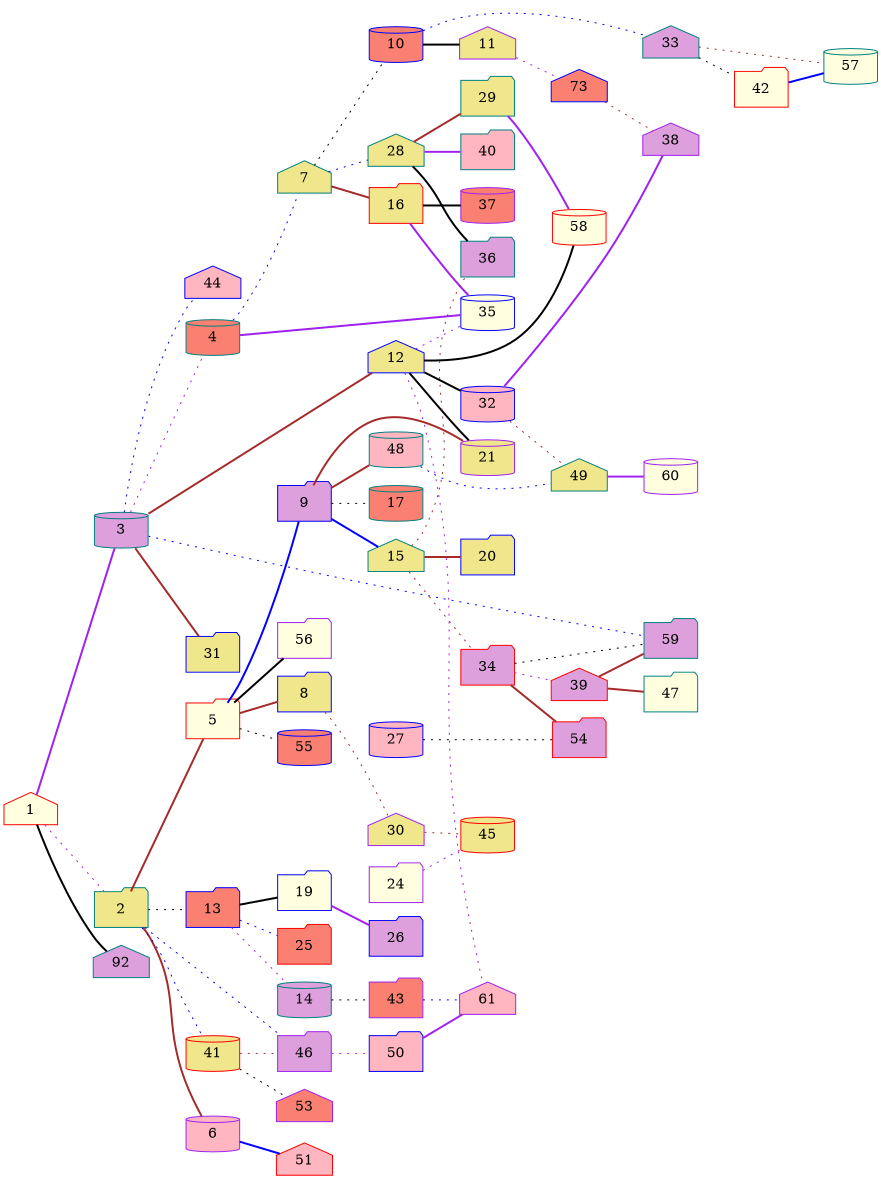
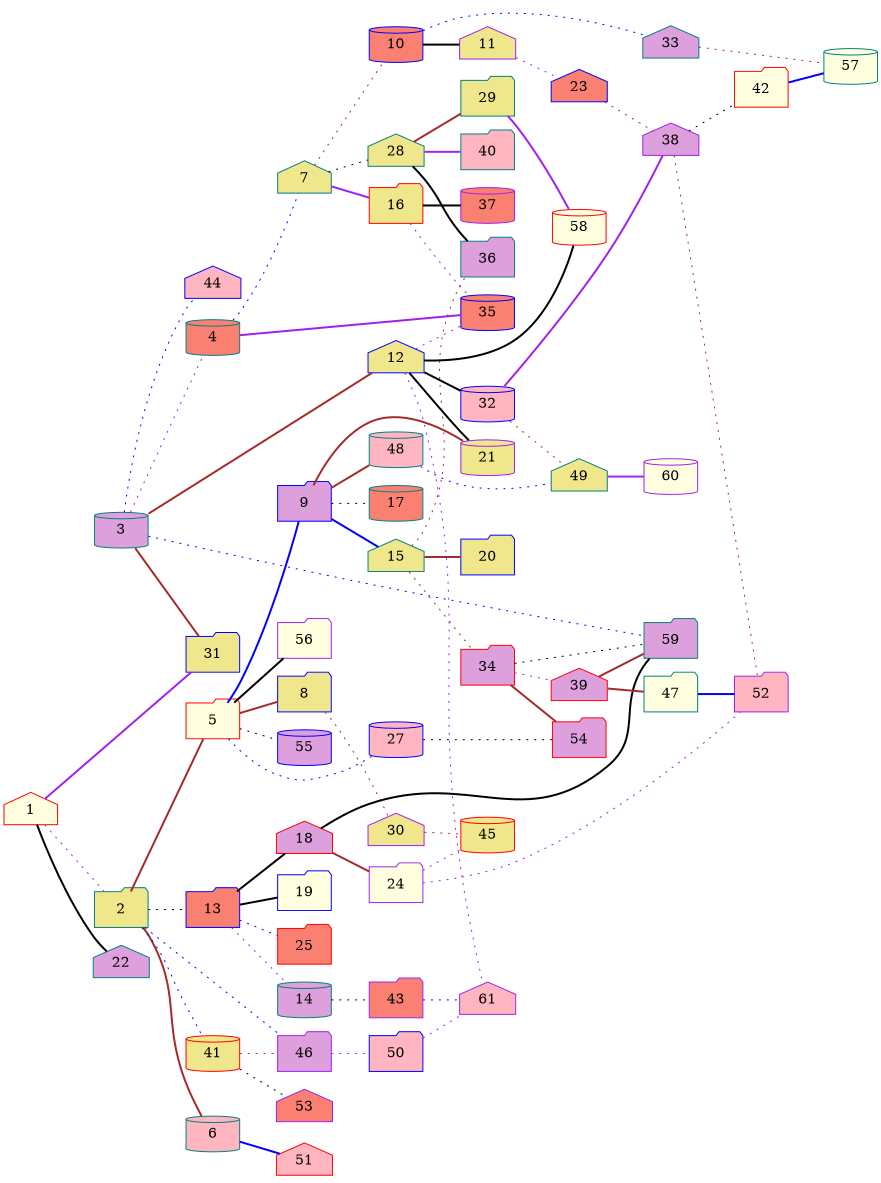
(717, 67) -> (712, 118)
(579, 87) -> (579, 87)
(349, 114) -> (349, 114)
(348, 166) -> (348, 166)
(350, 192) -> (350, 192)
(438, 260) -> (438, 260)
(488, 313) -> (488, 313)
(76, 671) -> (118, 736)
none -> (761, 694)
(304, 748) -> (304, 748)
none -> (296, 780)
none -> (304, 839)
(396, 938) -> none
(121, 963) -> (121, 963)
(443, 1026) -> (443, 1026)
(213, 1134) -> (213, 1134)
